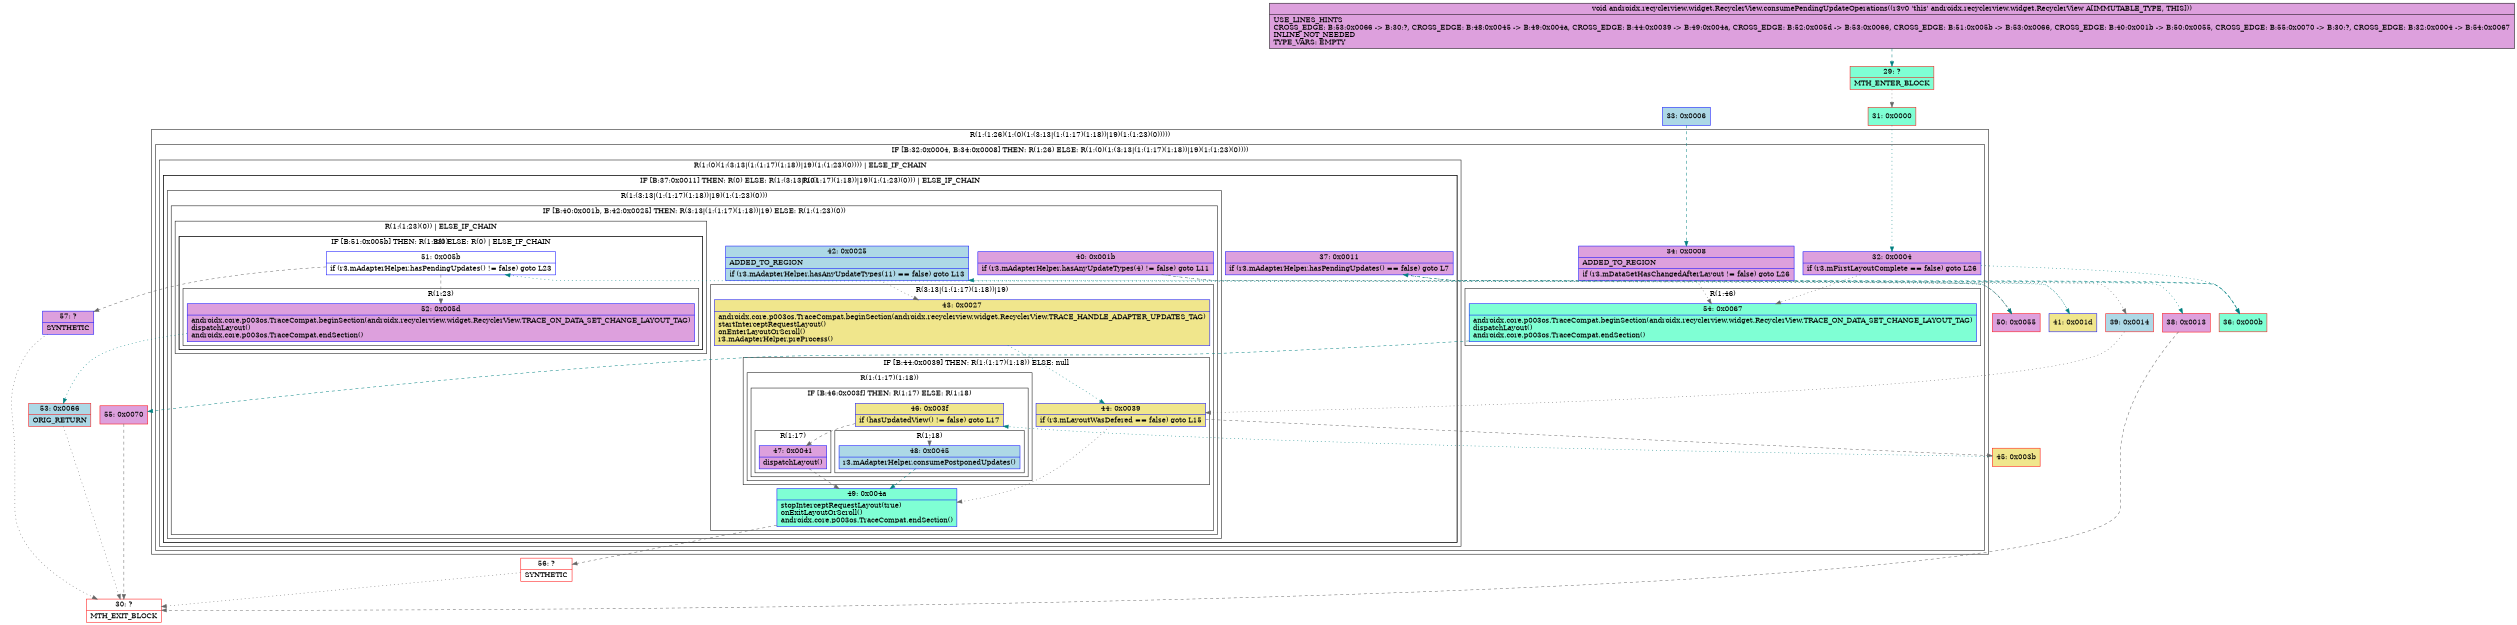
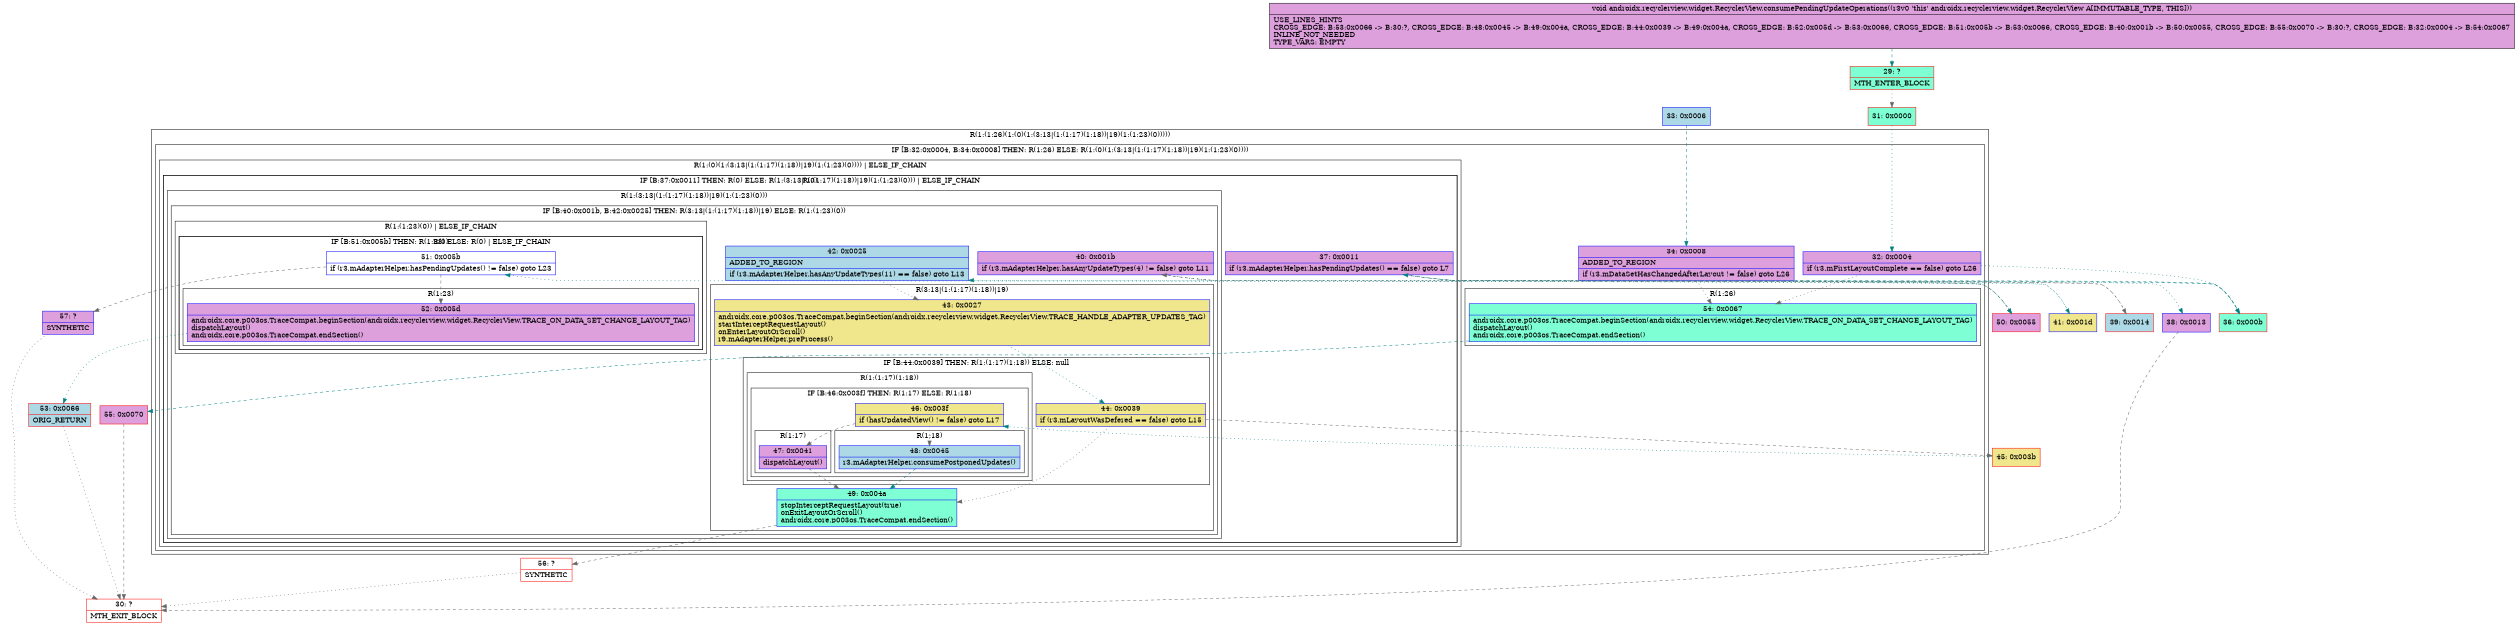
(1769, 281) -> (1769, 281)
(1723, 294) -> (1723, 294)
(2186, 323) -> (2186, 323)
(776, 339) -> (776, 339)
(1673, 397) -> (1653, 281)
